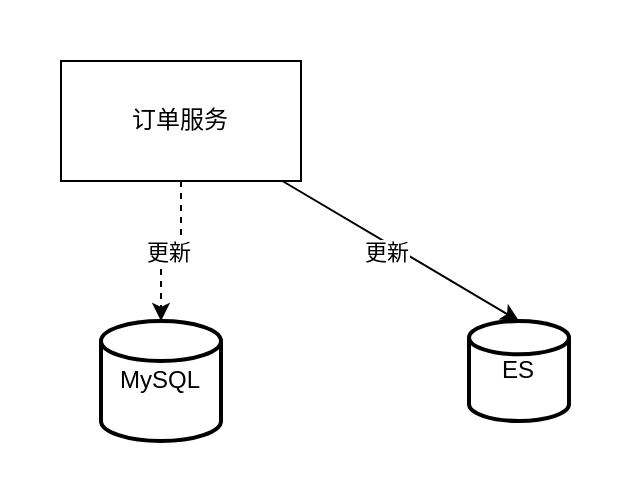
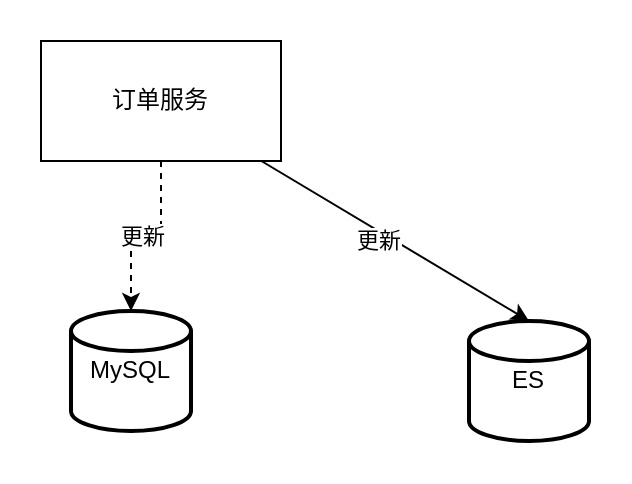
(181, 121) -> (161, 101)
(519, 371) -> (529, 381)
(161, 381) -> (131, 371)
